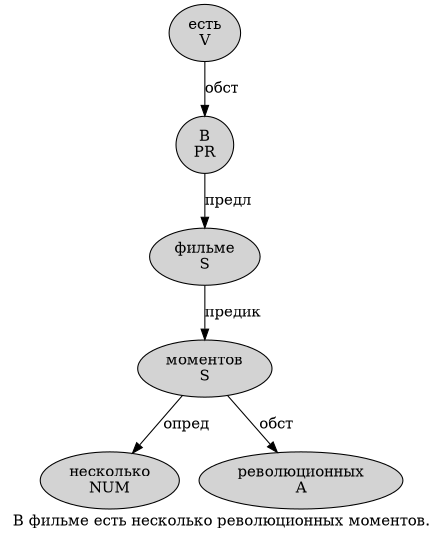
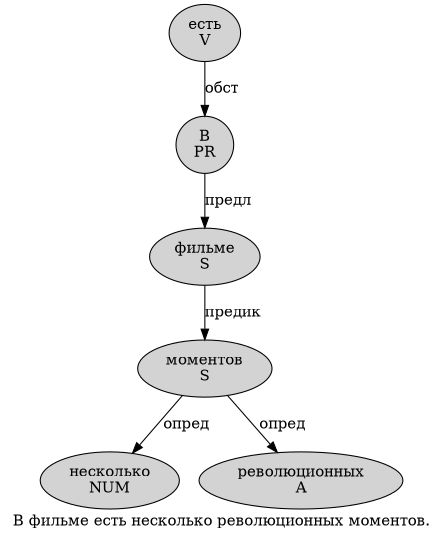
(276, 425) -> (282, 425)
